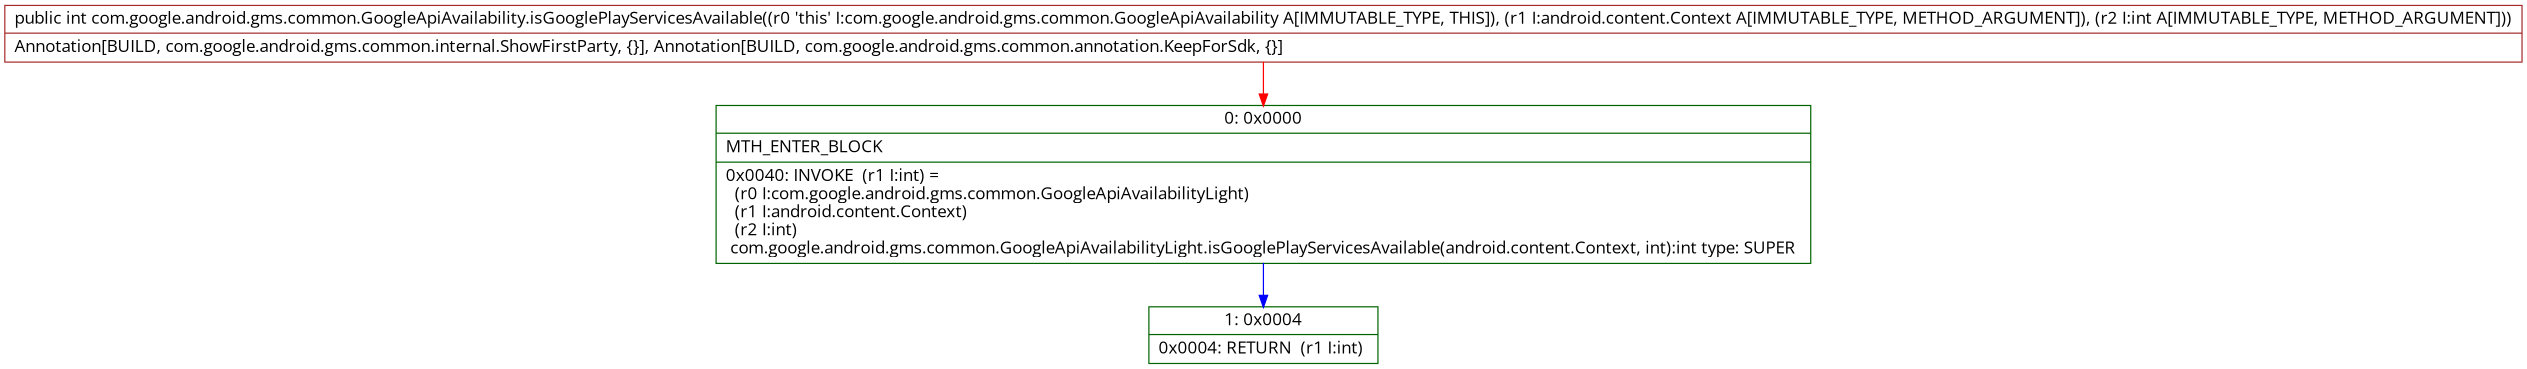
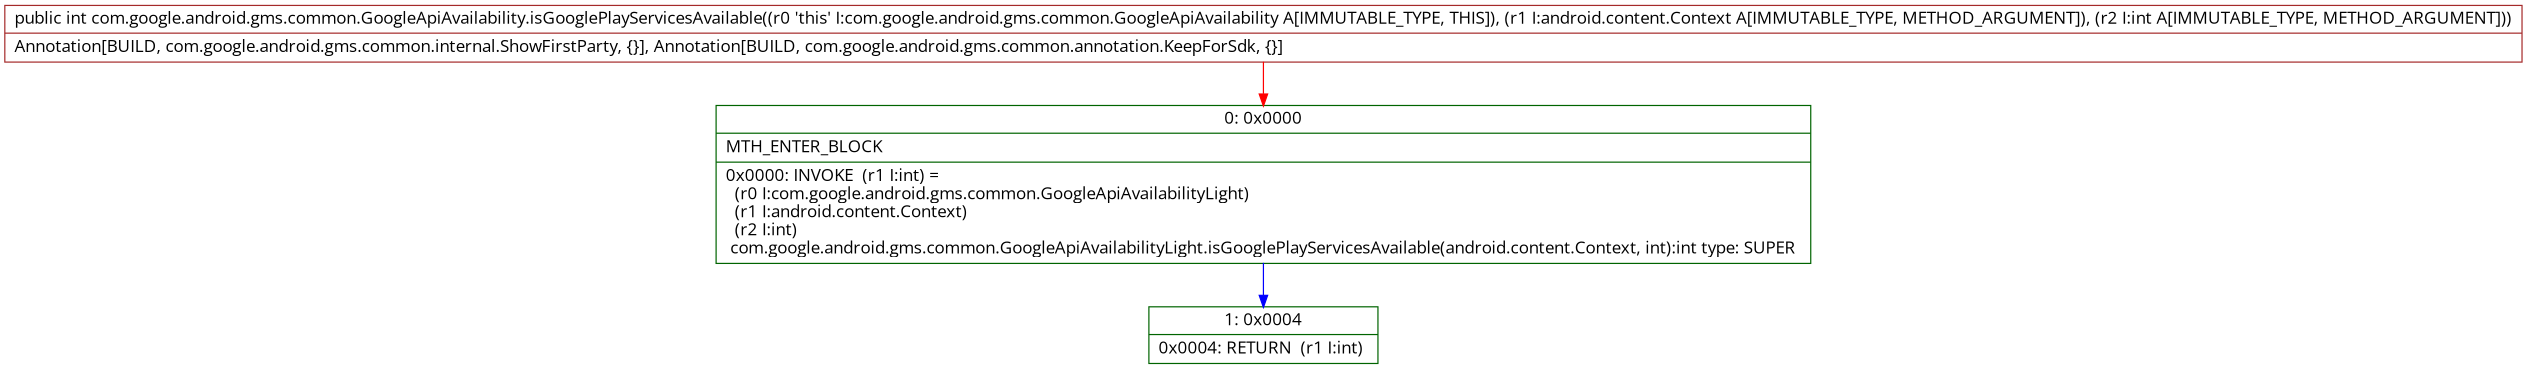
(835, 176) -> (835, 176)
